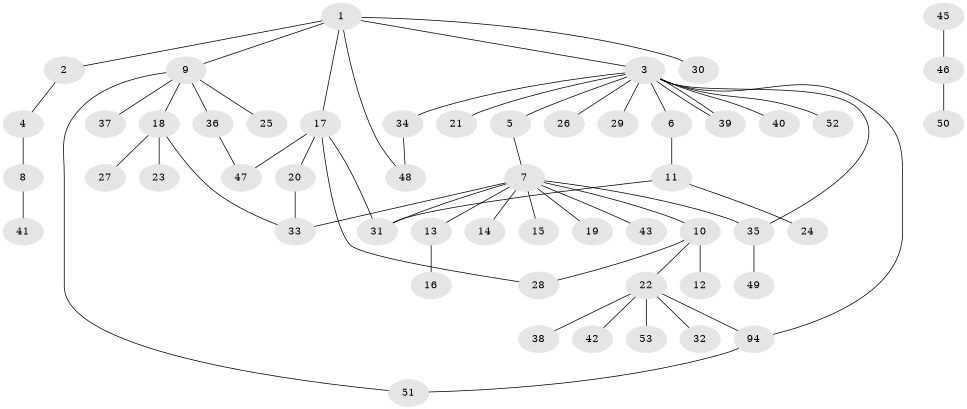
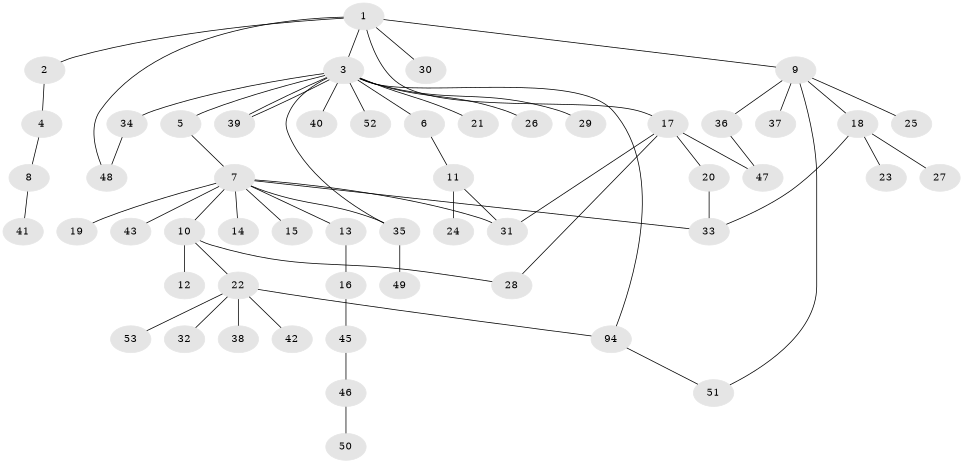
none -> (346, 312)
